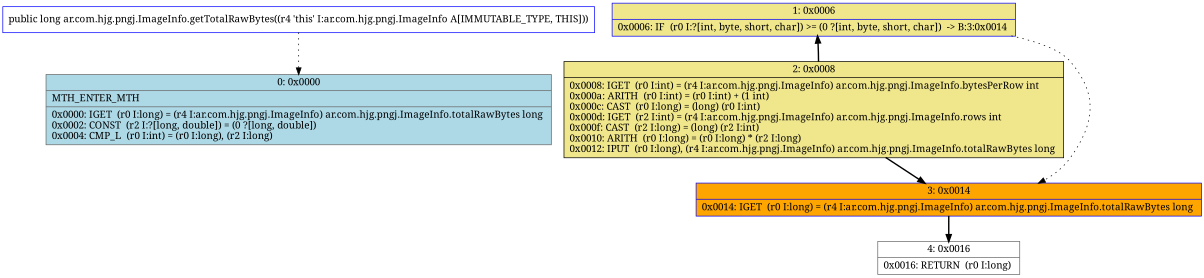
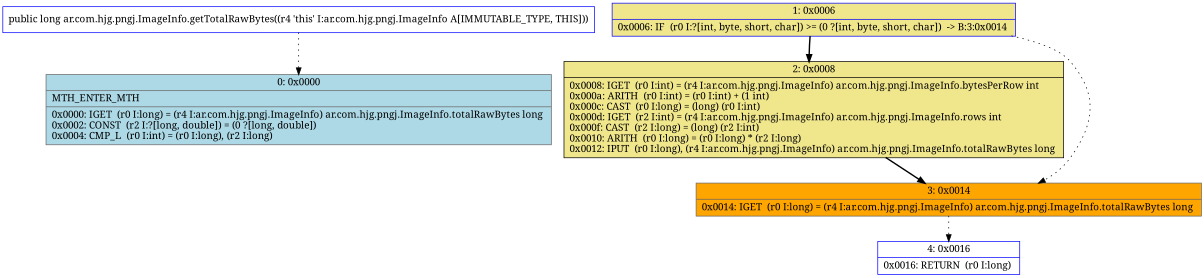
(818, 52) -> (810, 45)
(949, 200) -> (949, 200)
(949, 225) -> (949, 225)
(949, 258) -> (949, 258)
